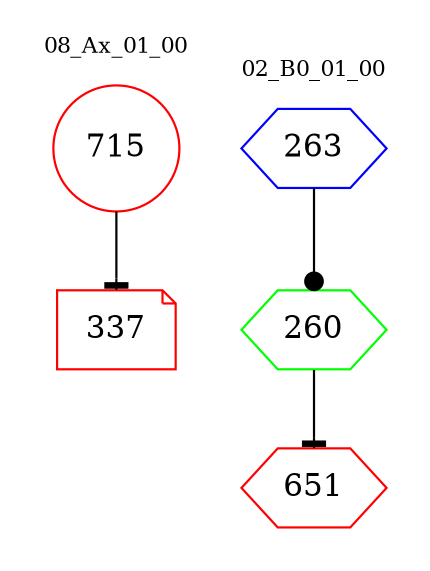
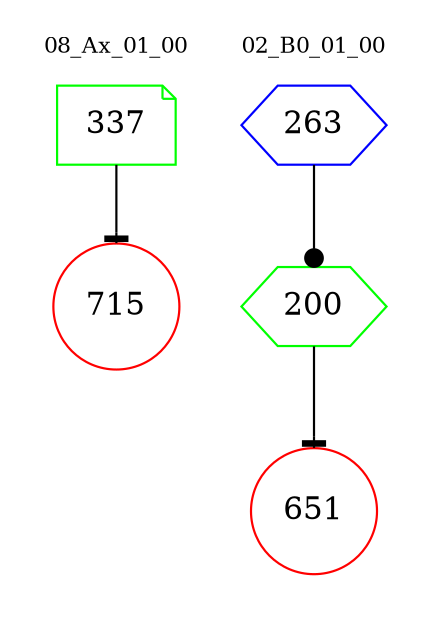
(116, 245) -> (116, 198)
(116, 330) -> (116, 125)
(314, 330) -> (314, 307)
(314, 488) -> (314, 511)
